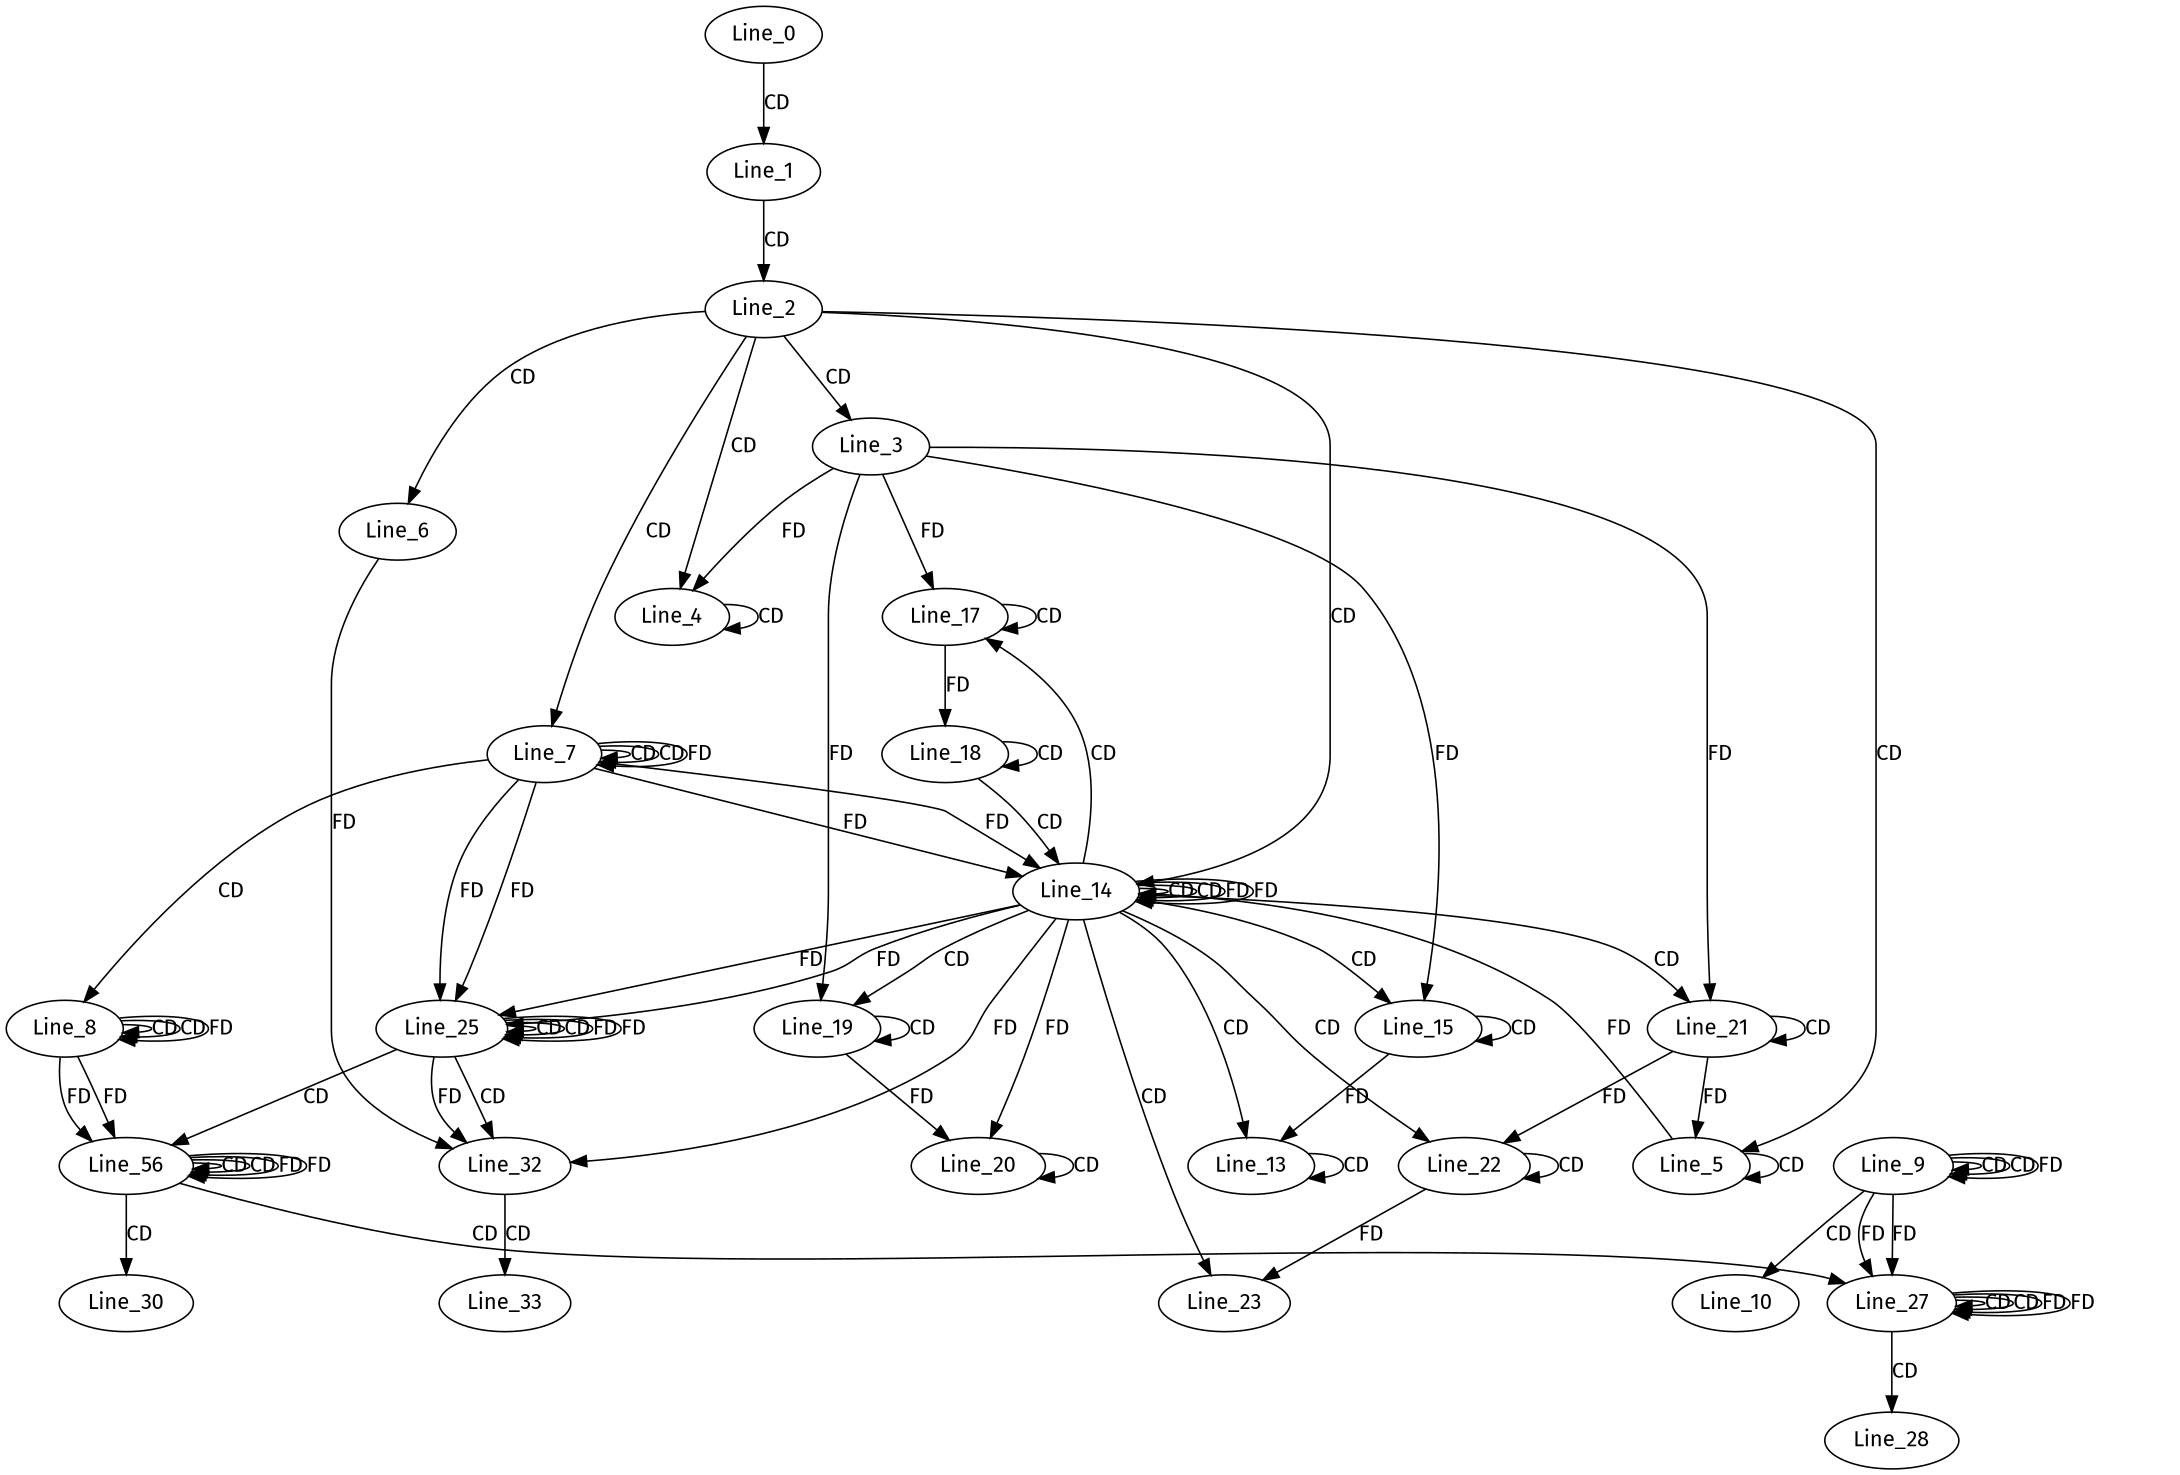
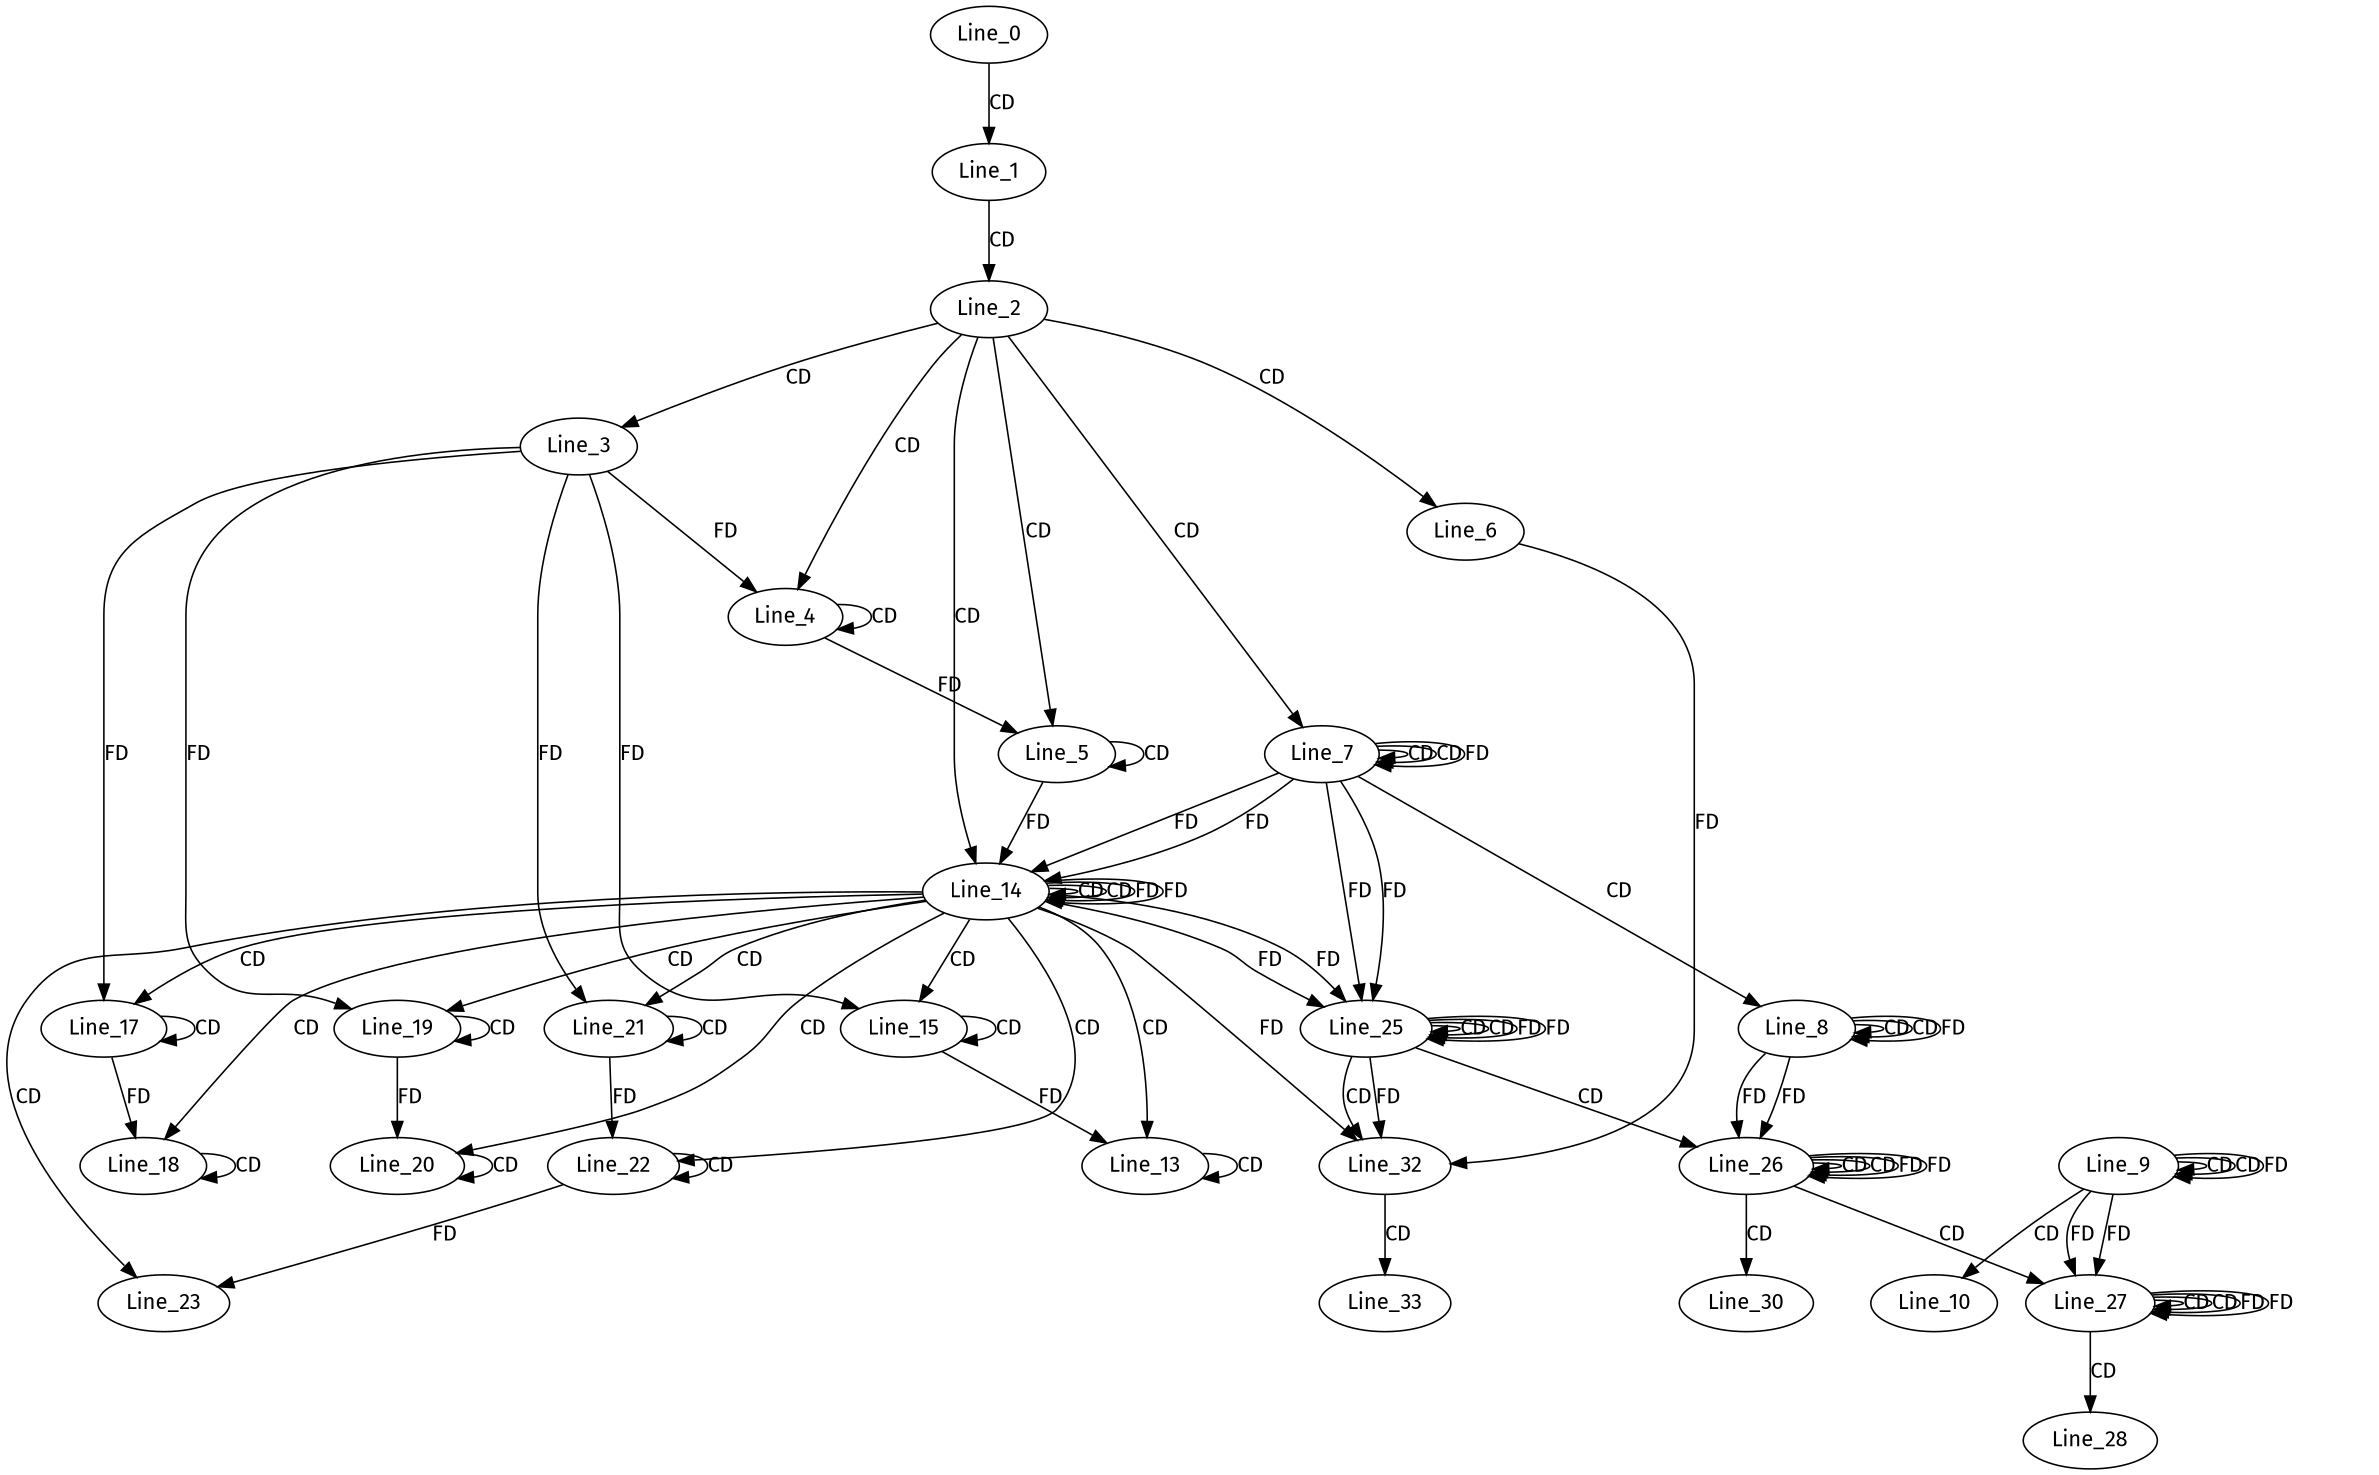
(1017, 812) -> (519, 941)
(1057, 1029) -> (813, 1029)
(1703, 1089) -> (914, 682)
(126, 1166) -> (1746, 1166)
